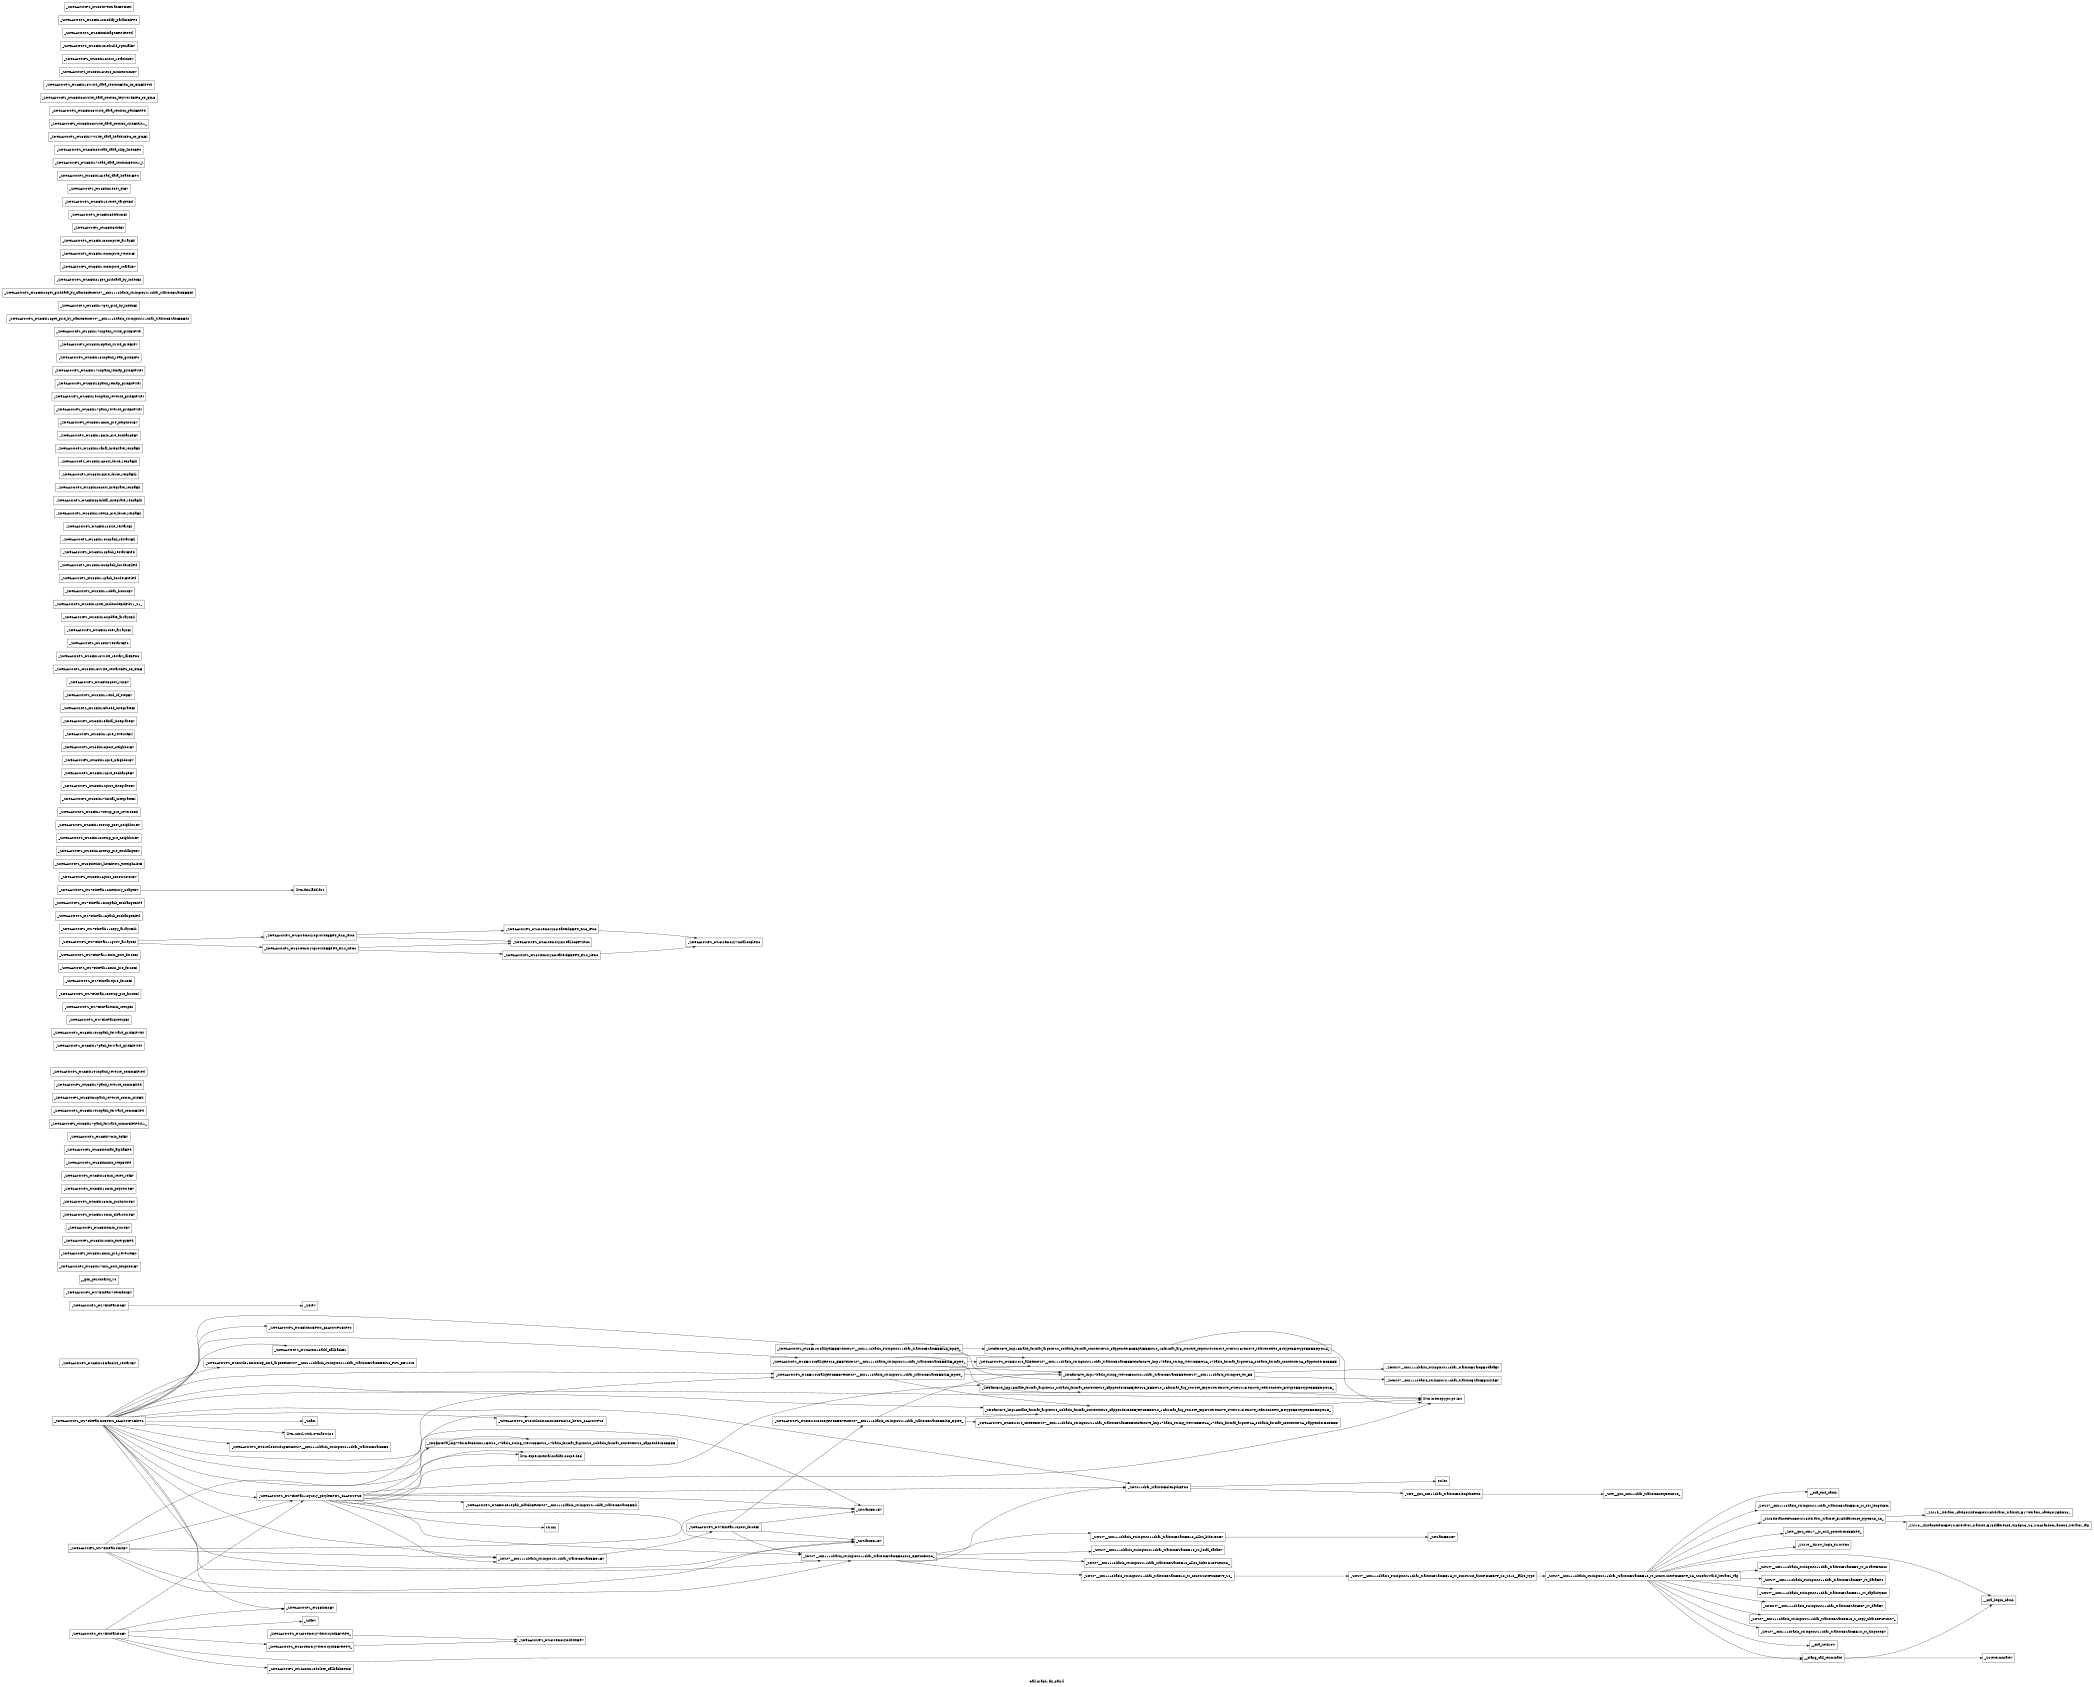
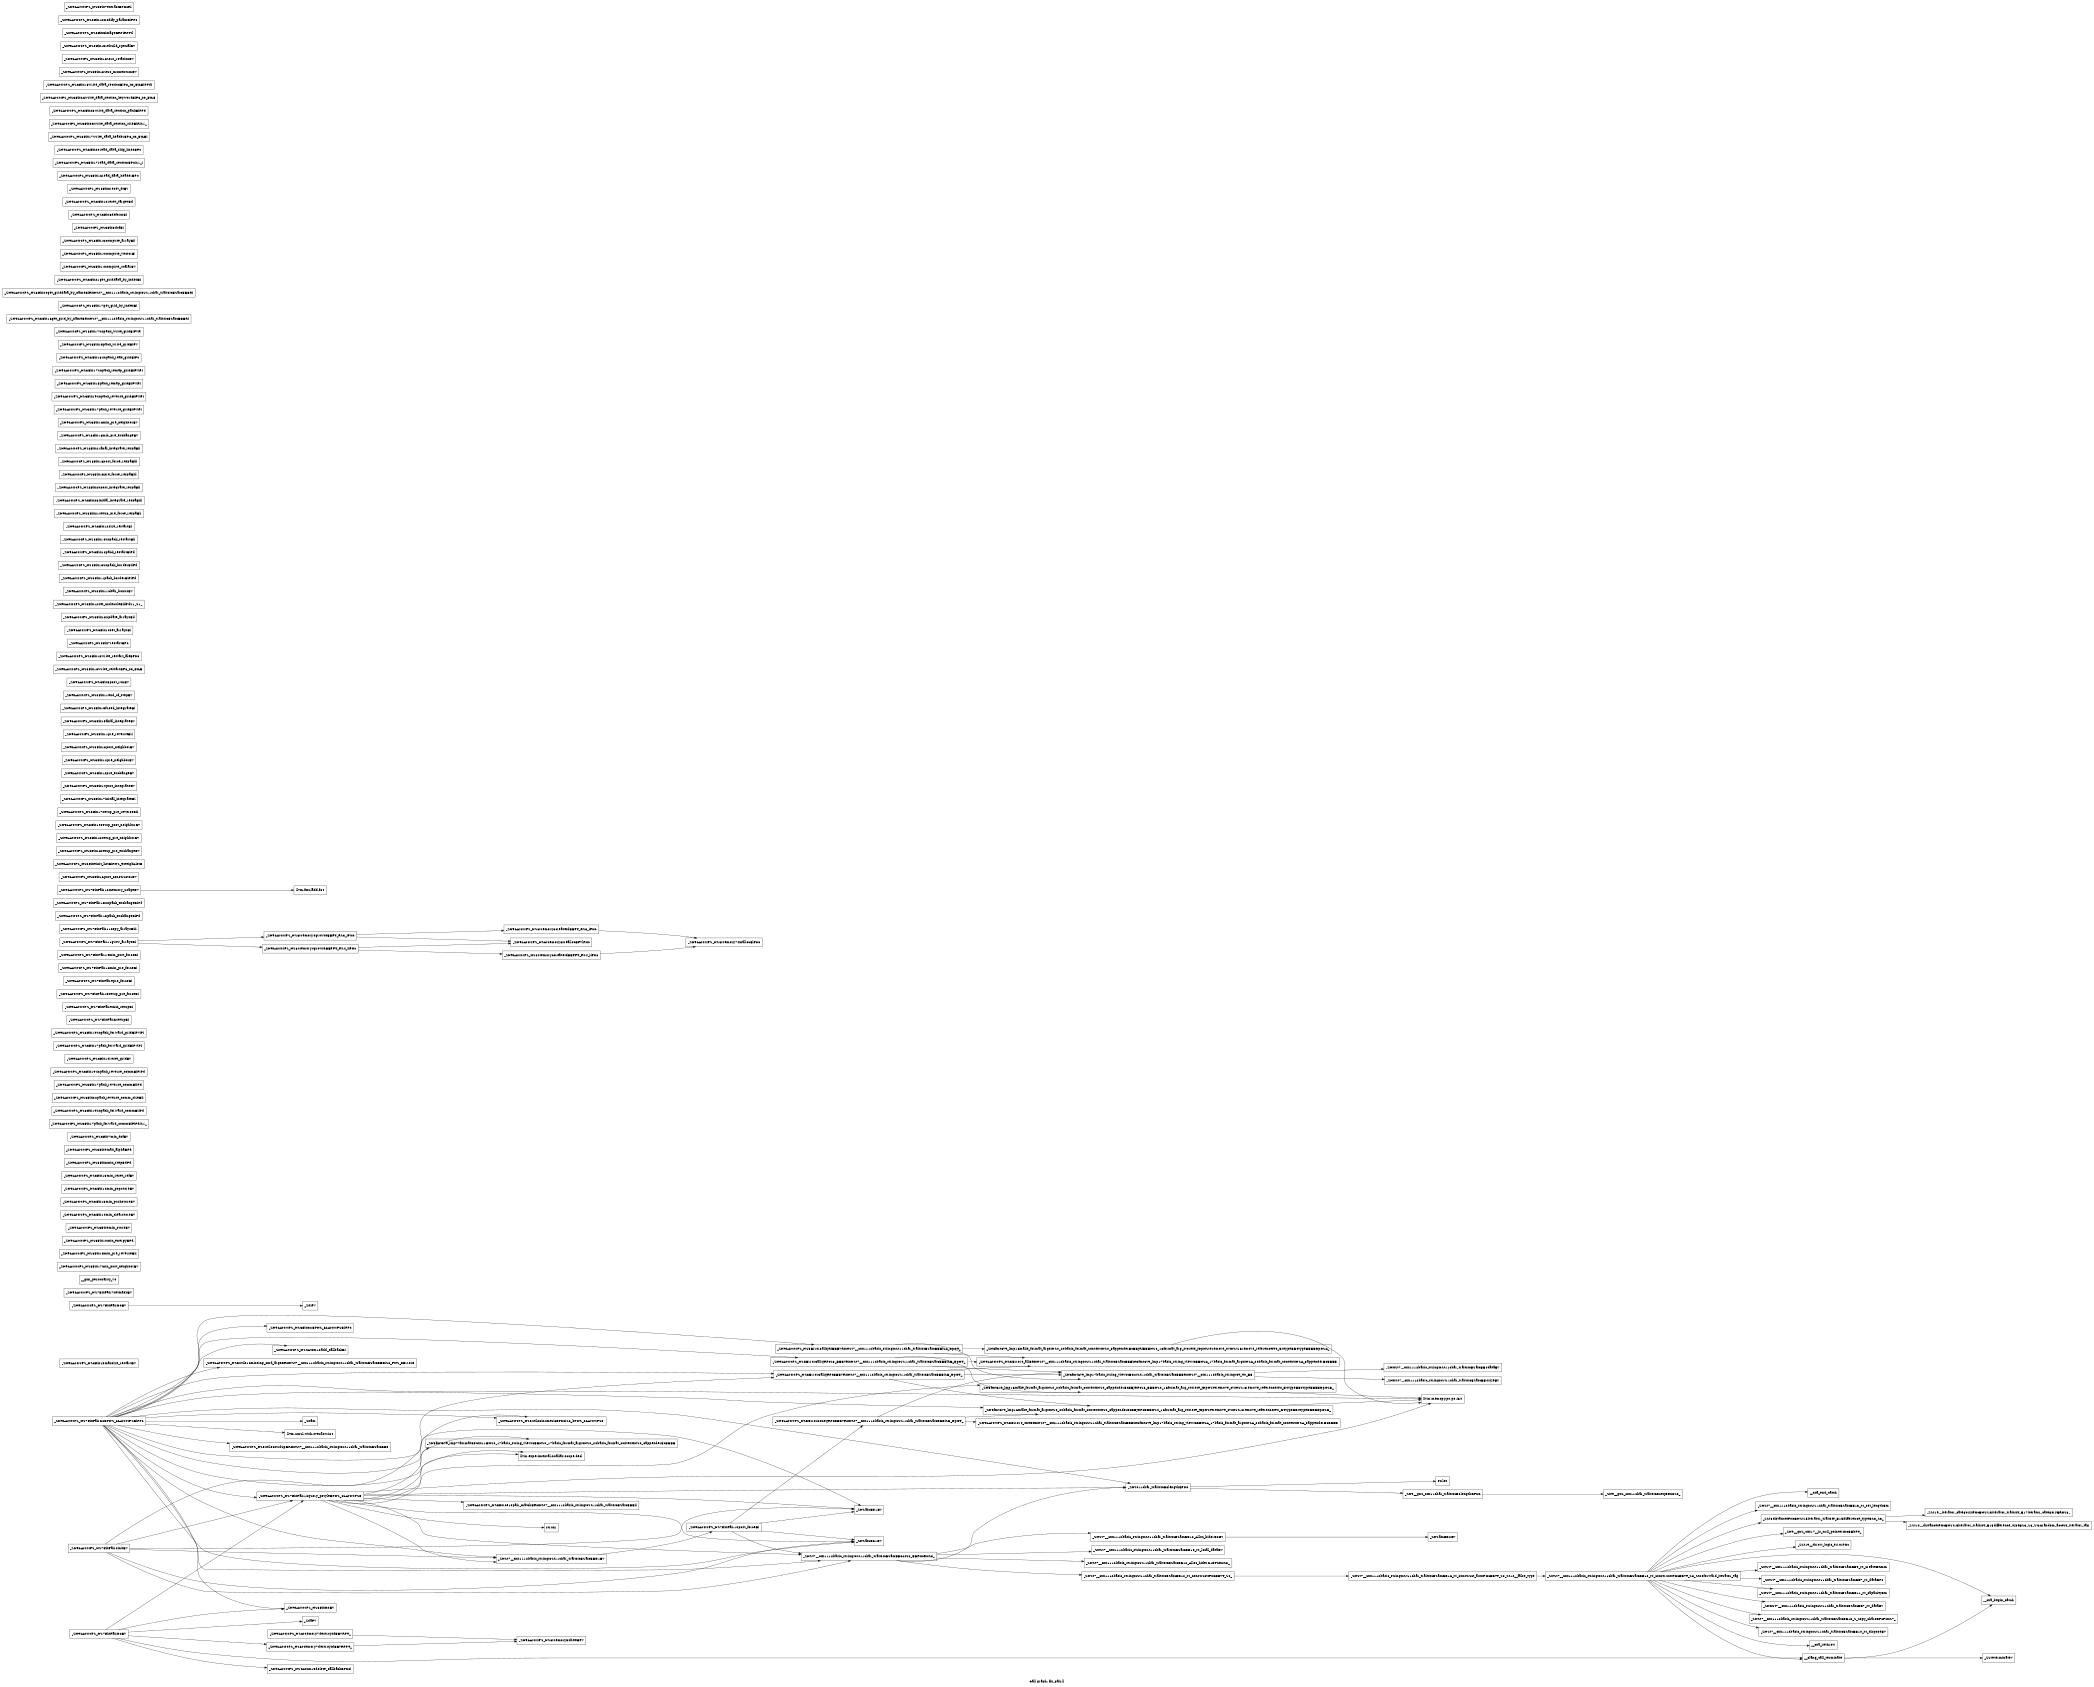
none -> (99, 1059)
